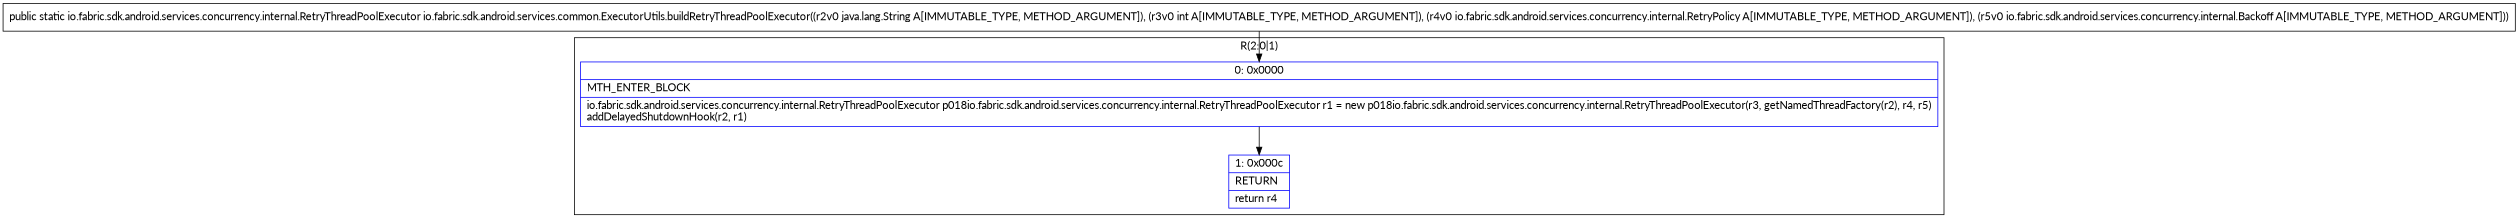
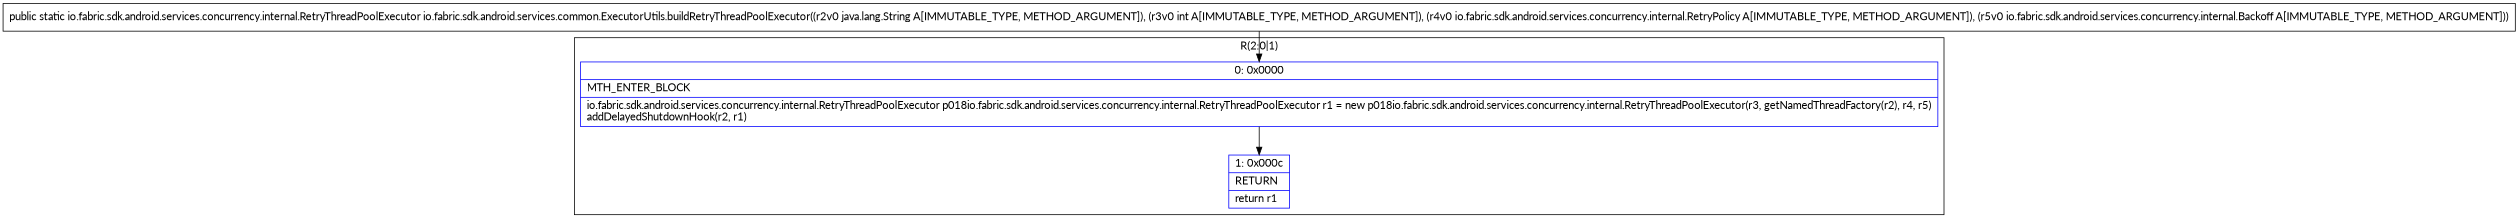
(1256, 199) -> (1256, 199)
